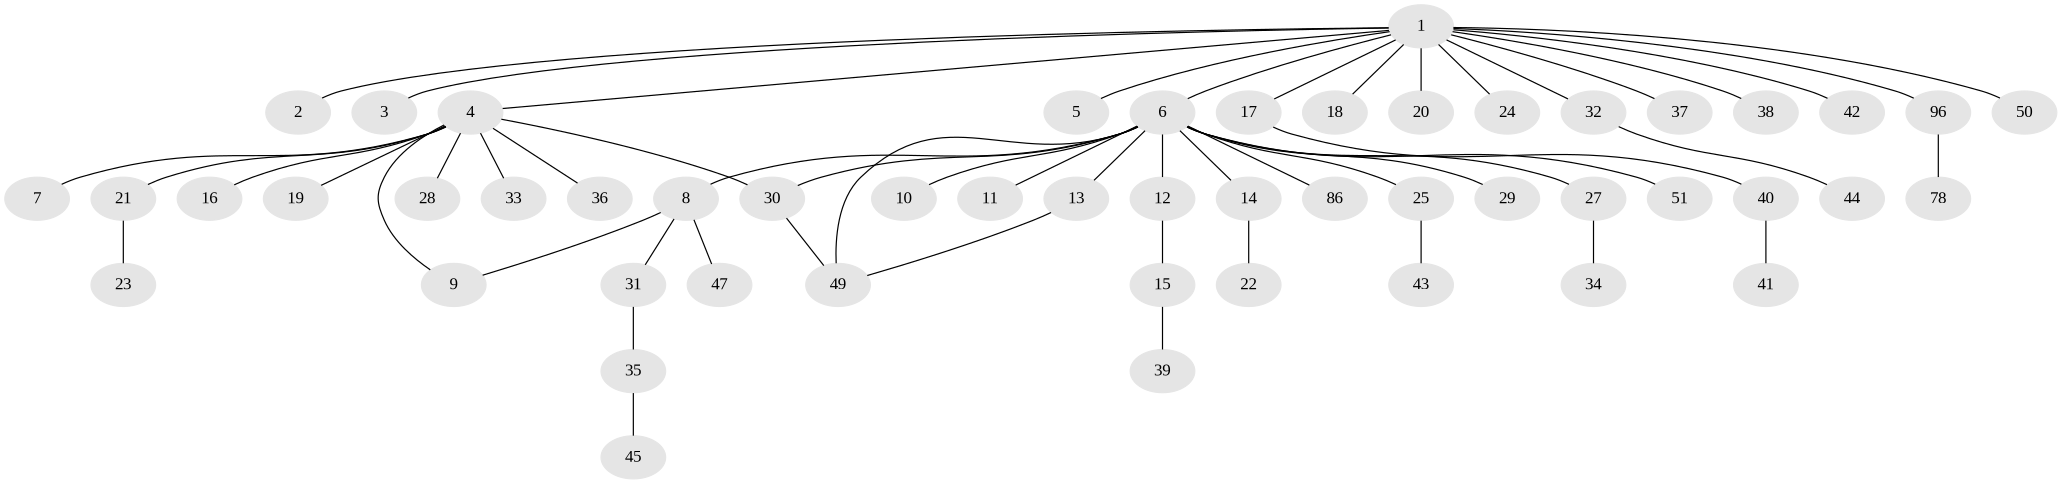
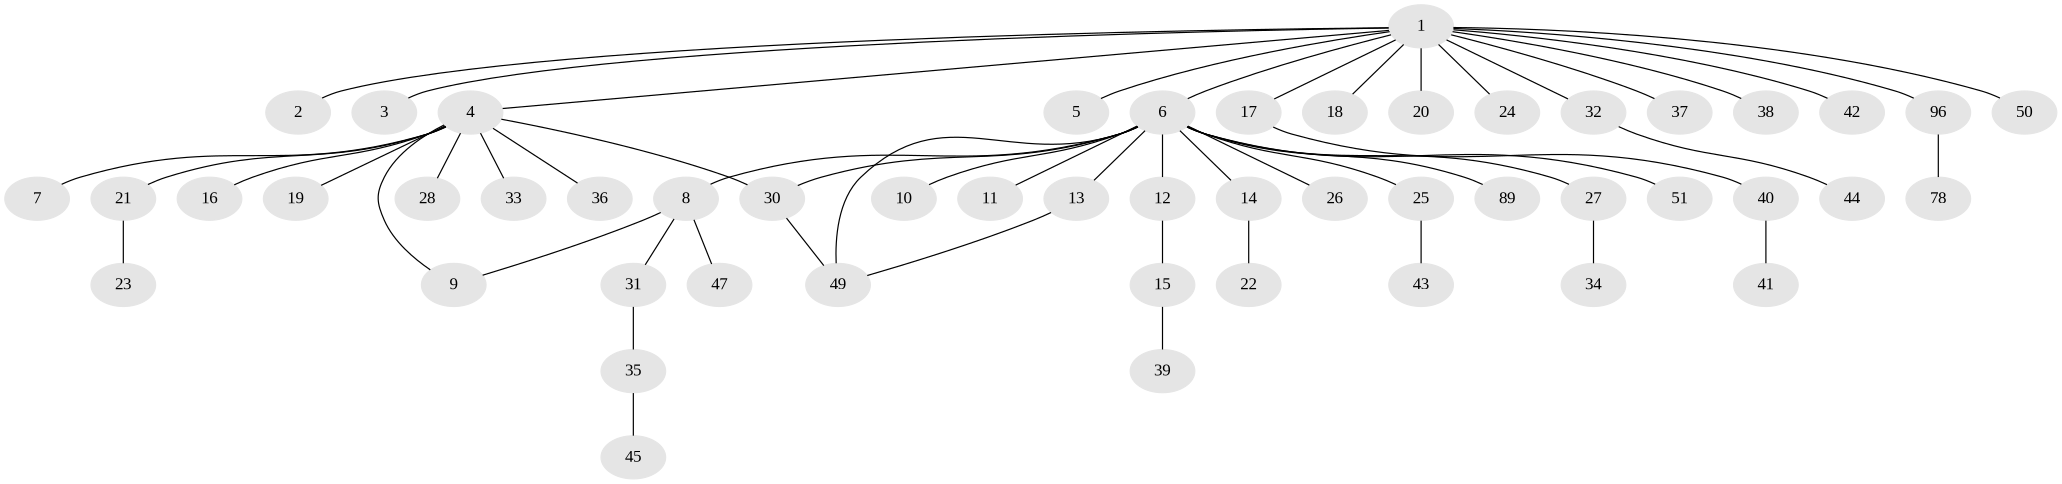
(1335, 199) -> (1335, 199)
(1507, 199) -> (1507, 199)
